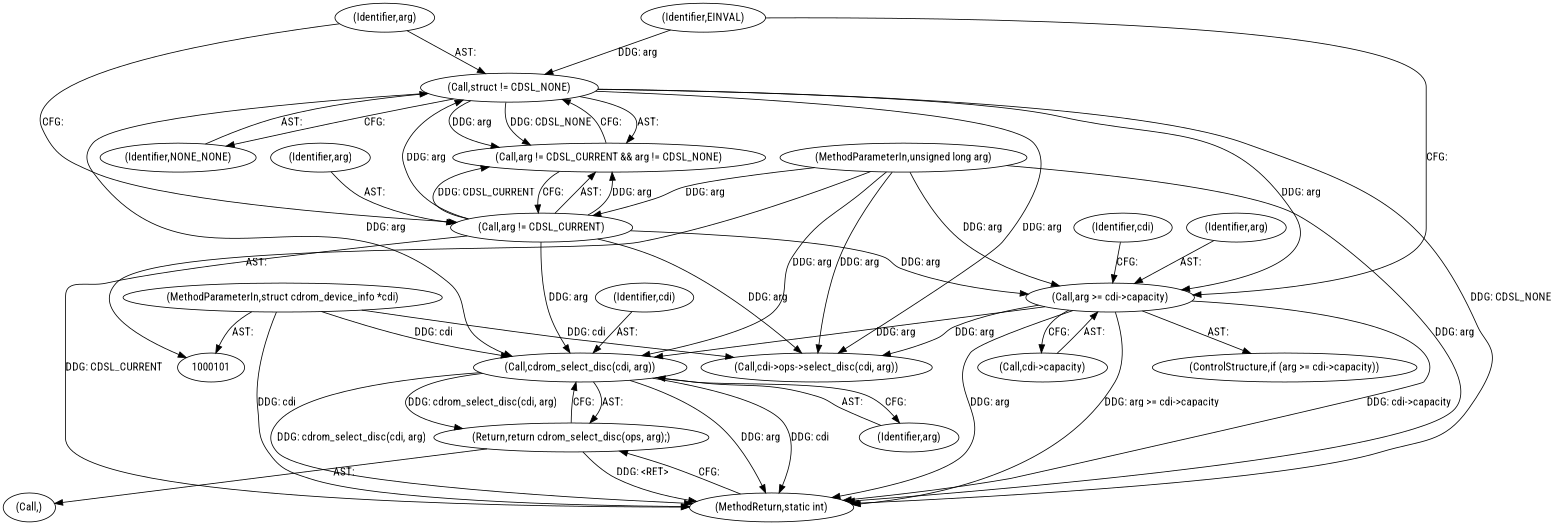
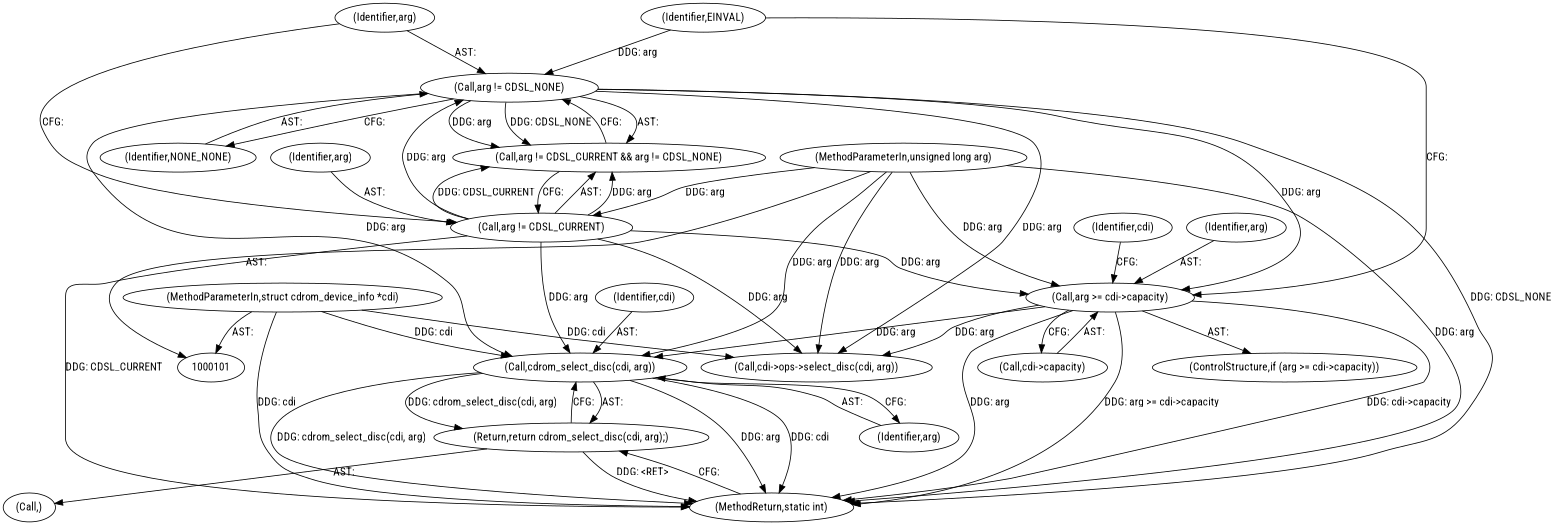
(509, 88) -> (509, 88)
(571, 437) -> (571, 437)
